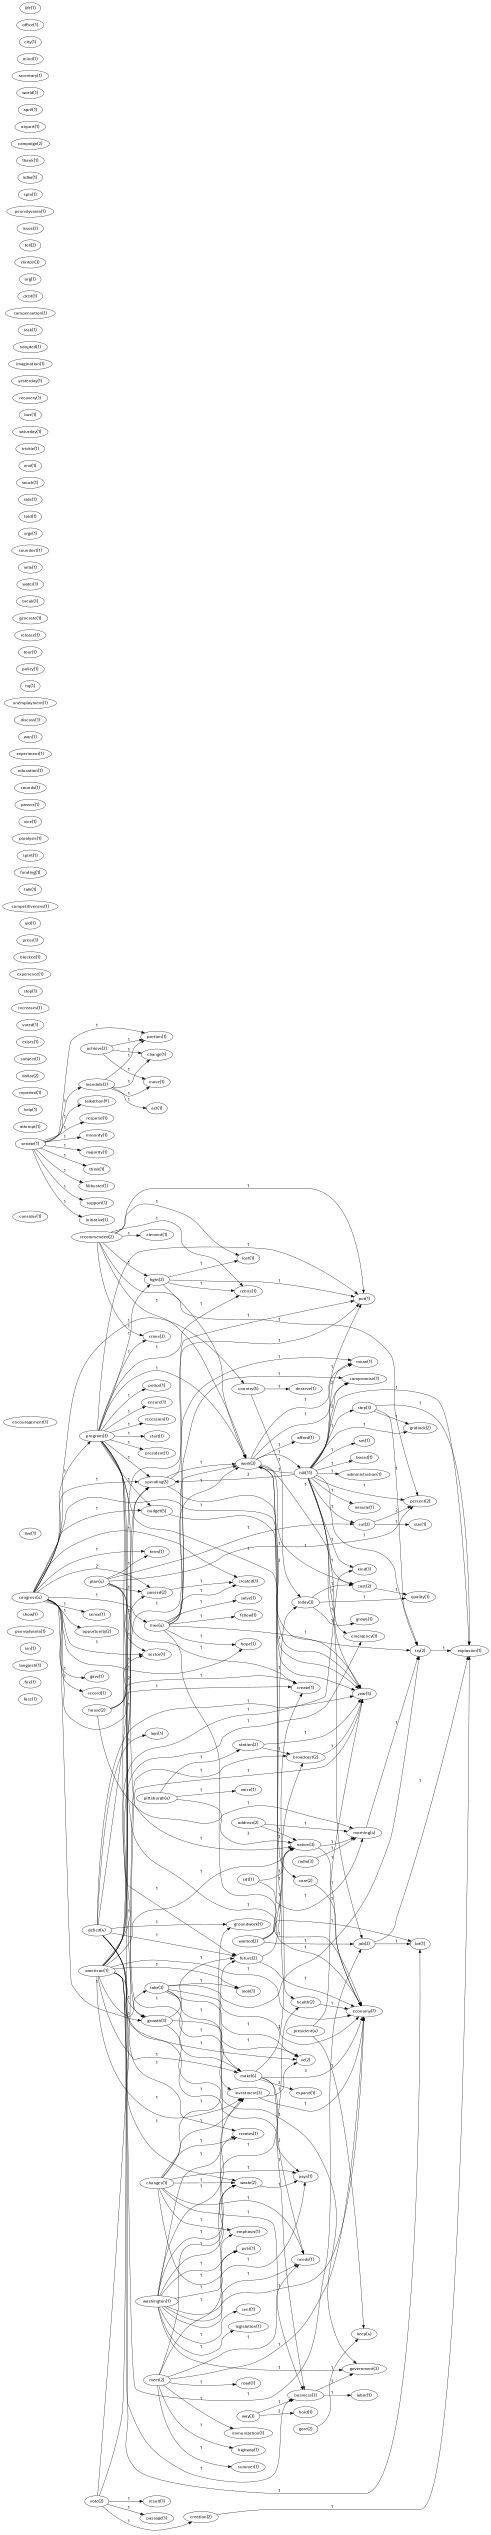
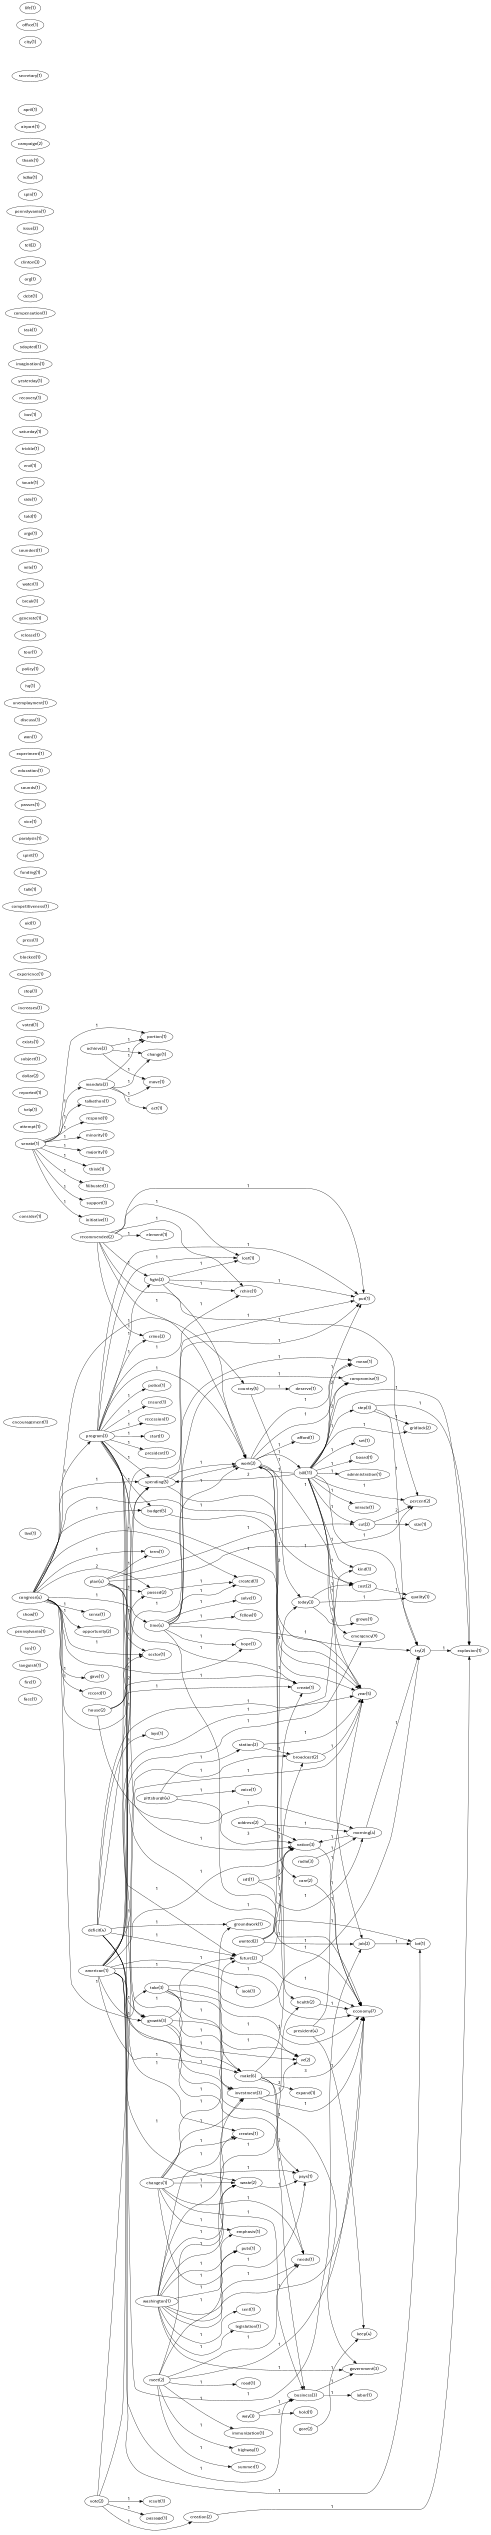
(30, 59) -> none
(30, 93) -> none
(97, 1101) -> (97, 1101)
none -> (121, 1300)
(364, 1636) -> (364, 1636)
(430, 1807) -> none
(333, 1844) -> (334, 1839)
(202, 1983) -> none
(132, 2096) -> (186, 2067)
